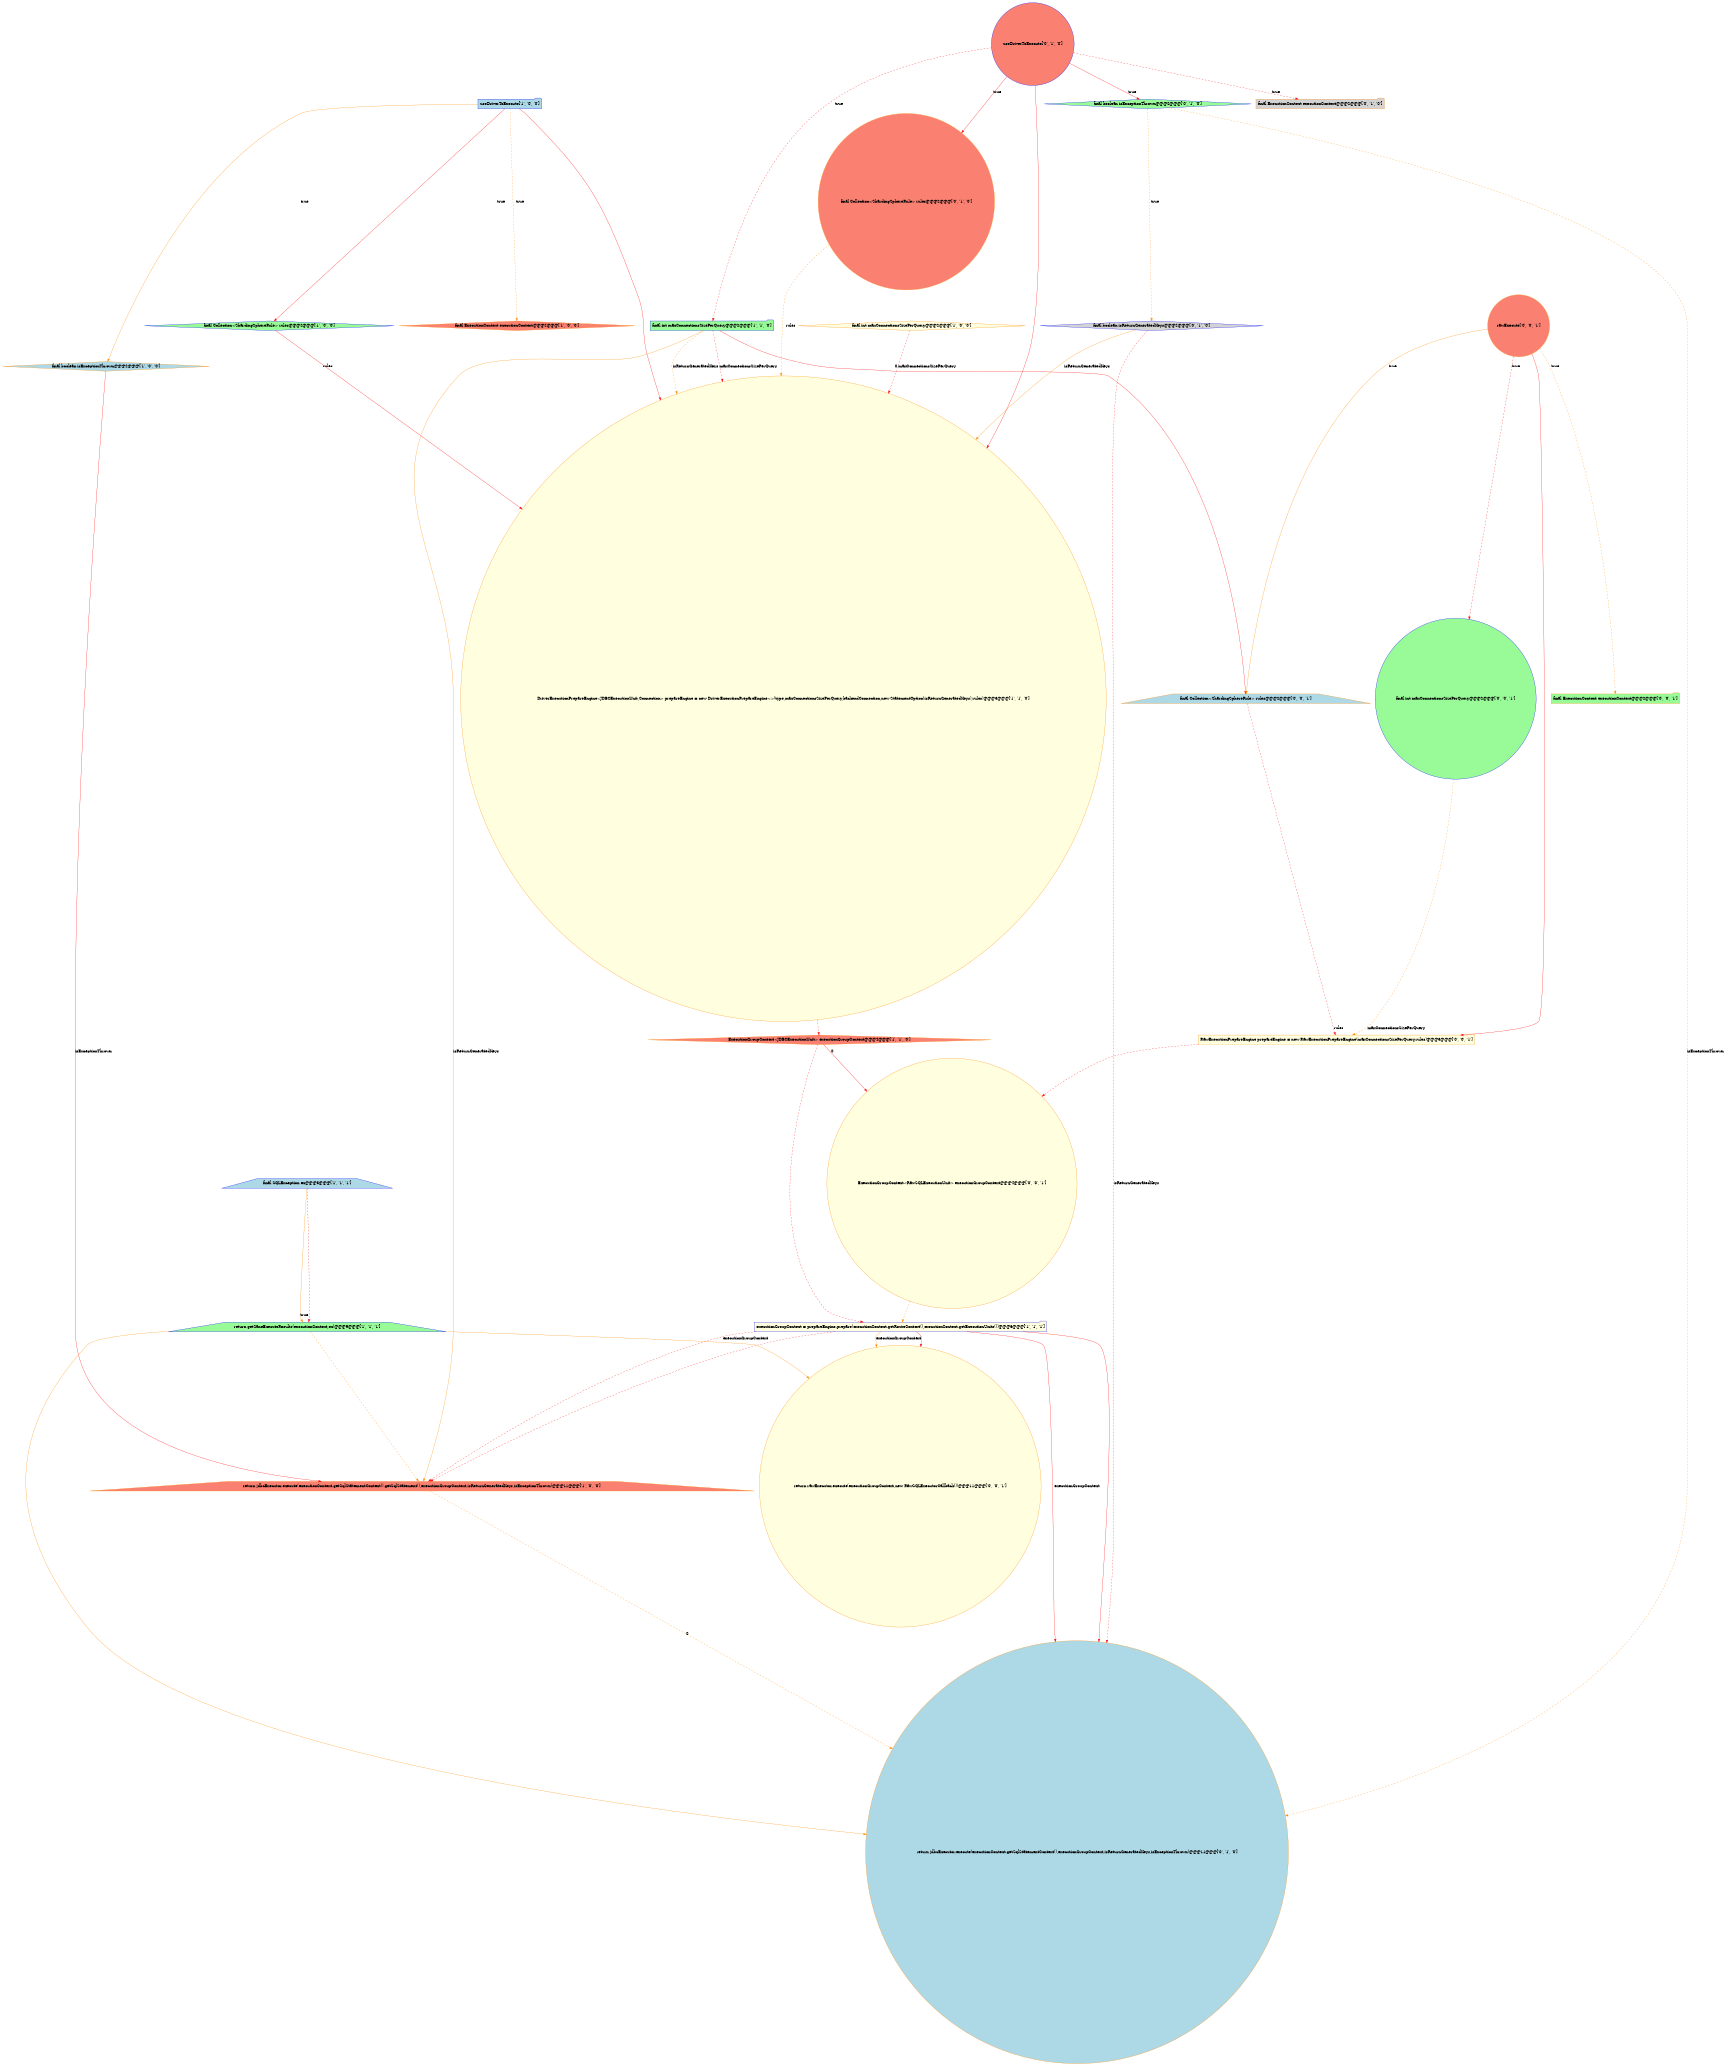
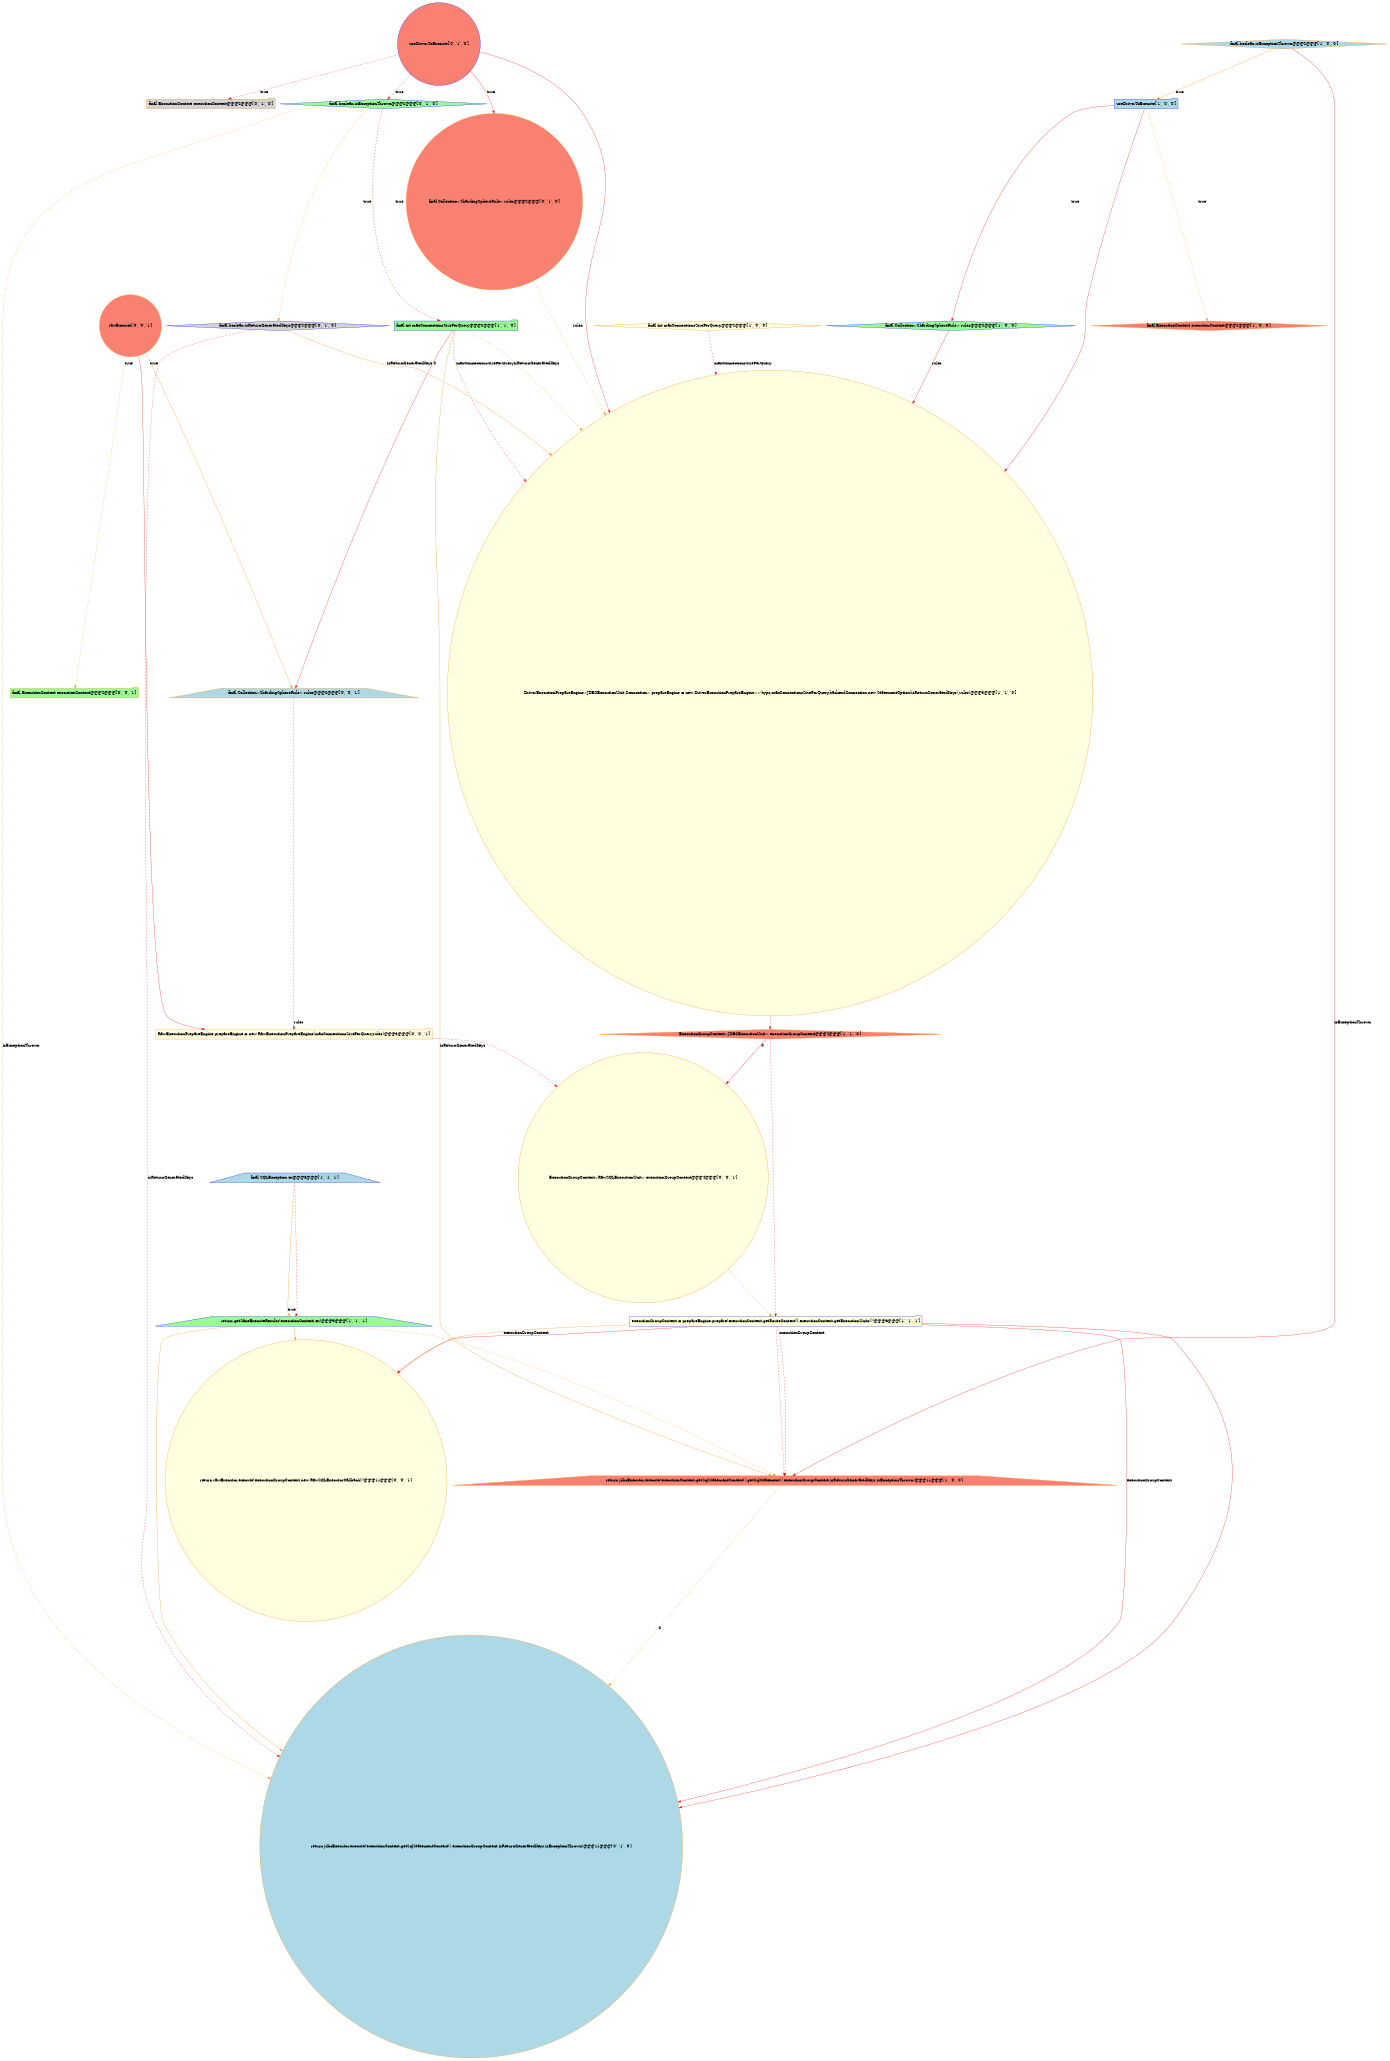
(1103, 81) -> (400, 86)
(801, 129) -> (375, 227)
(243, 153) -> (1217, 73)
(1456, 699) -> none
